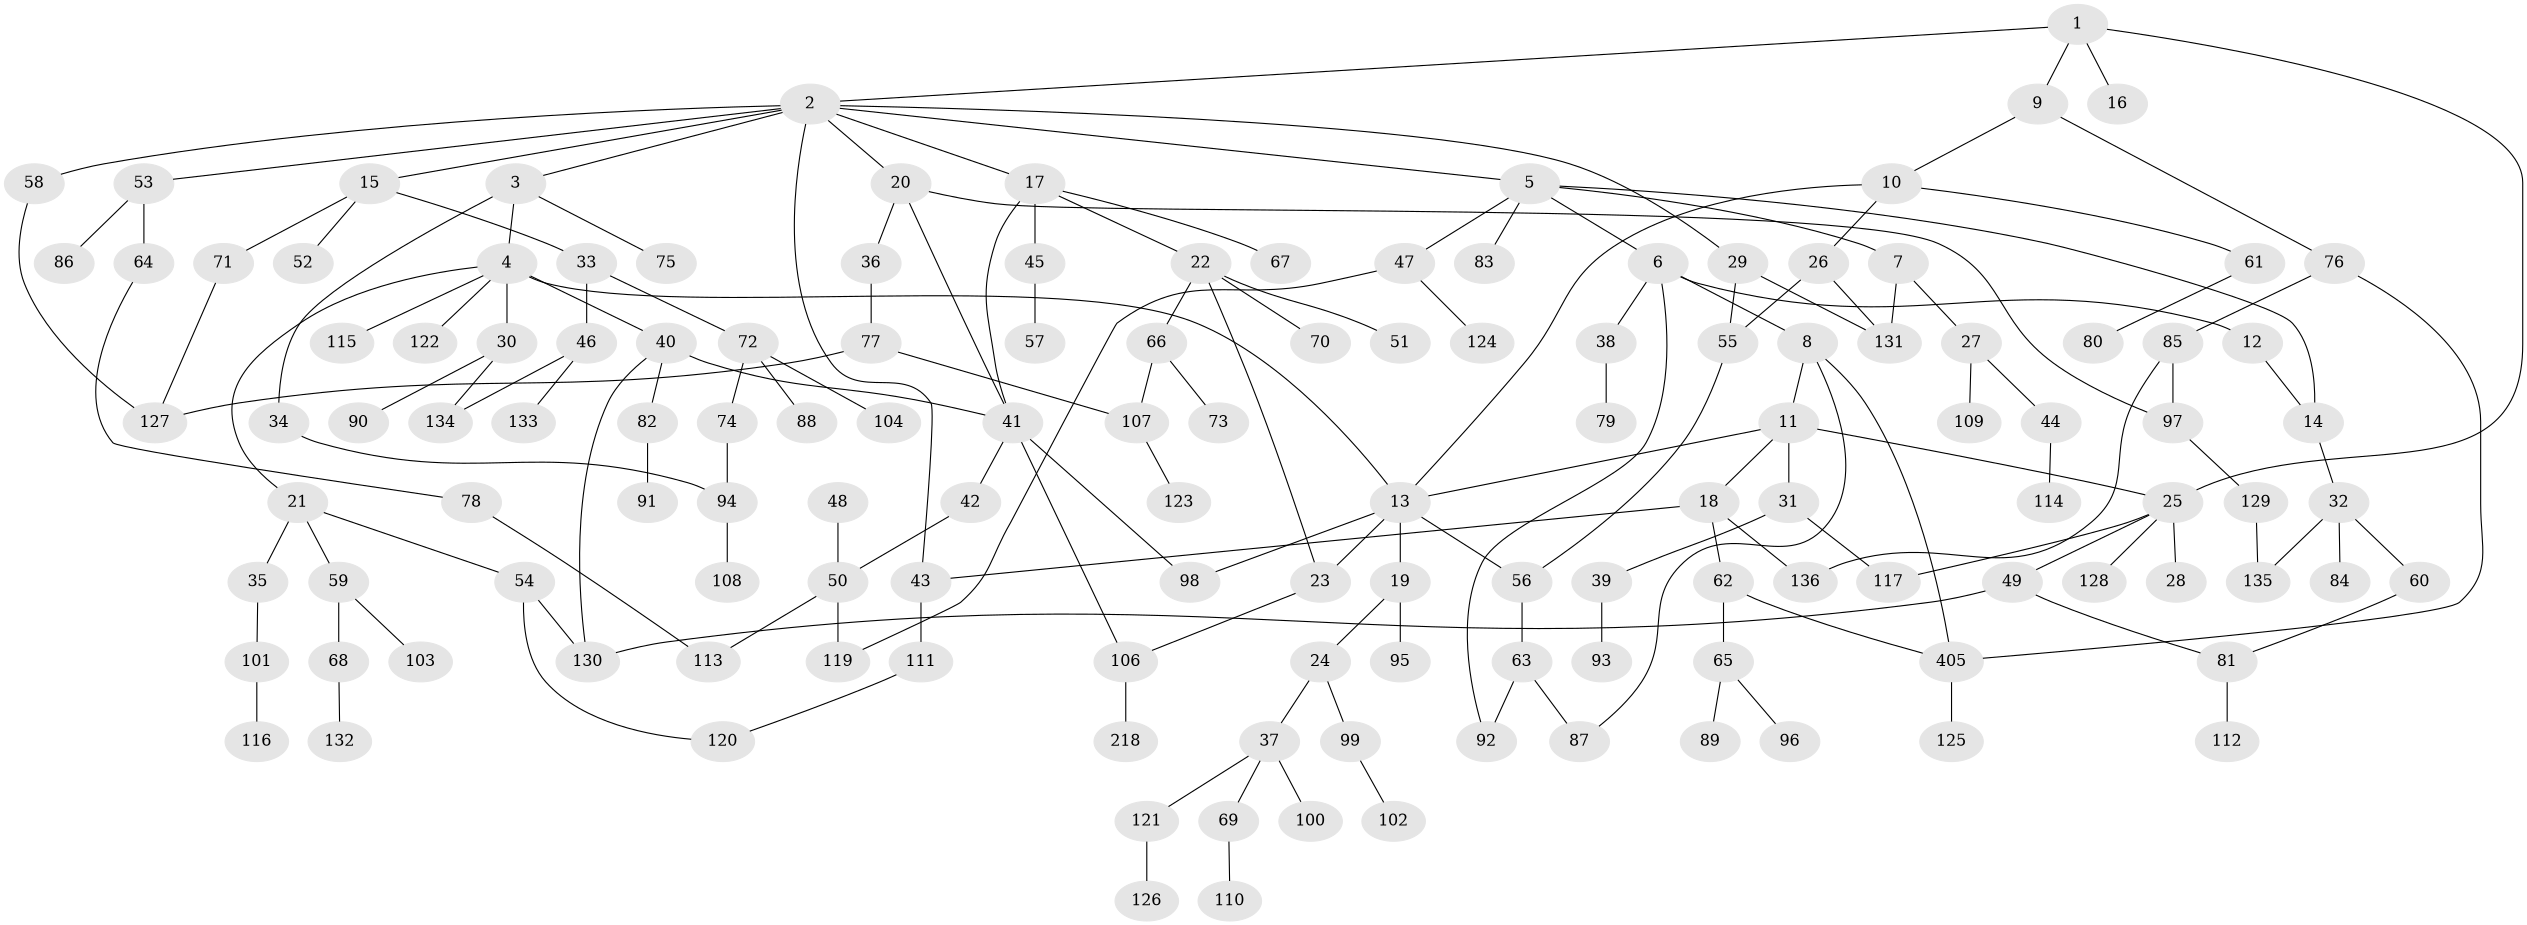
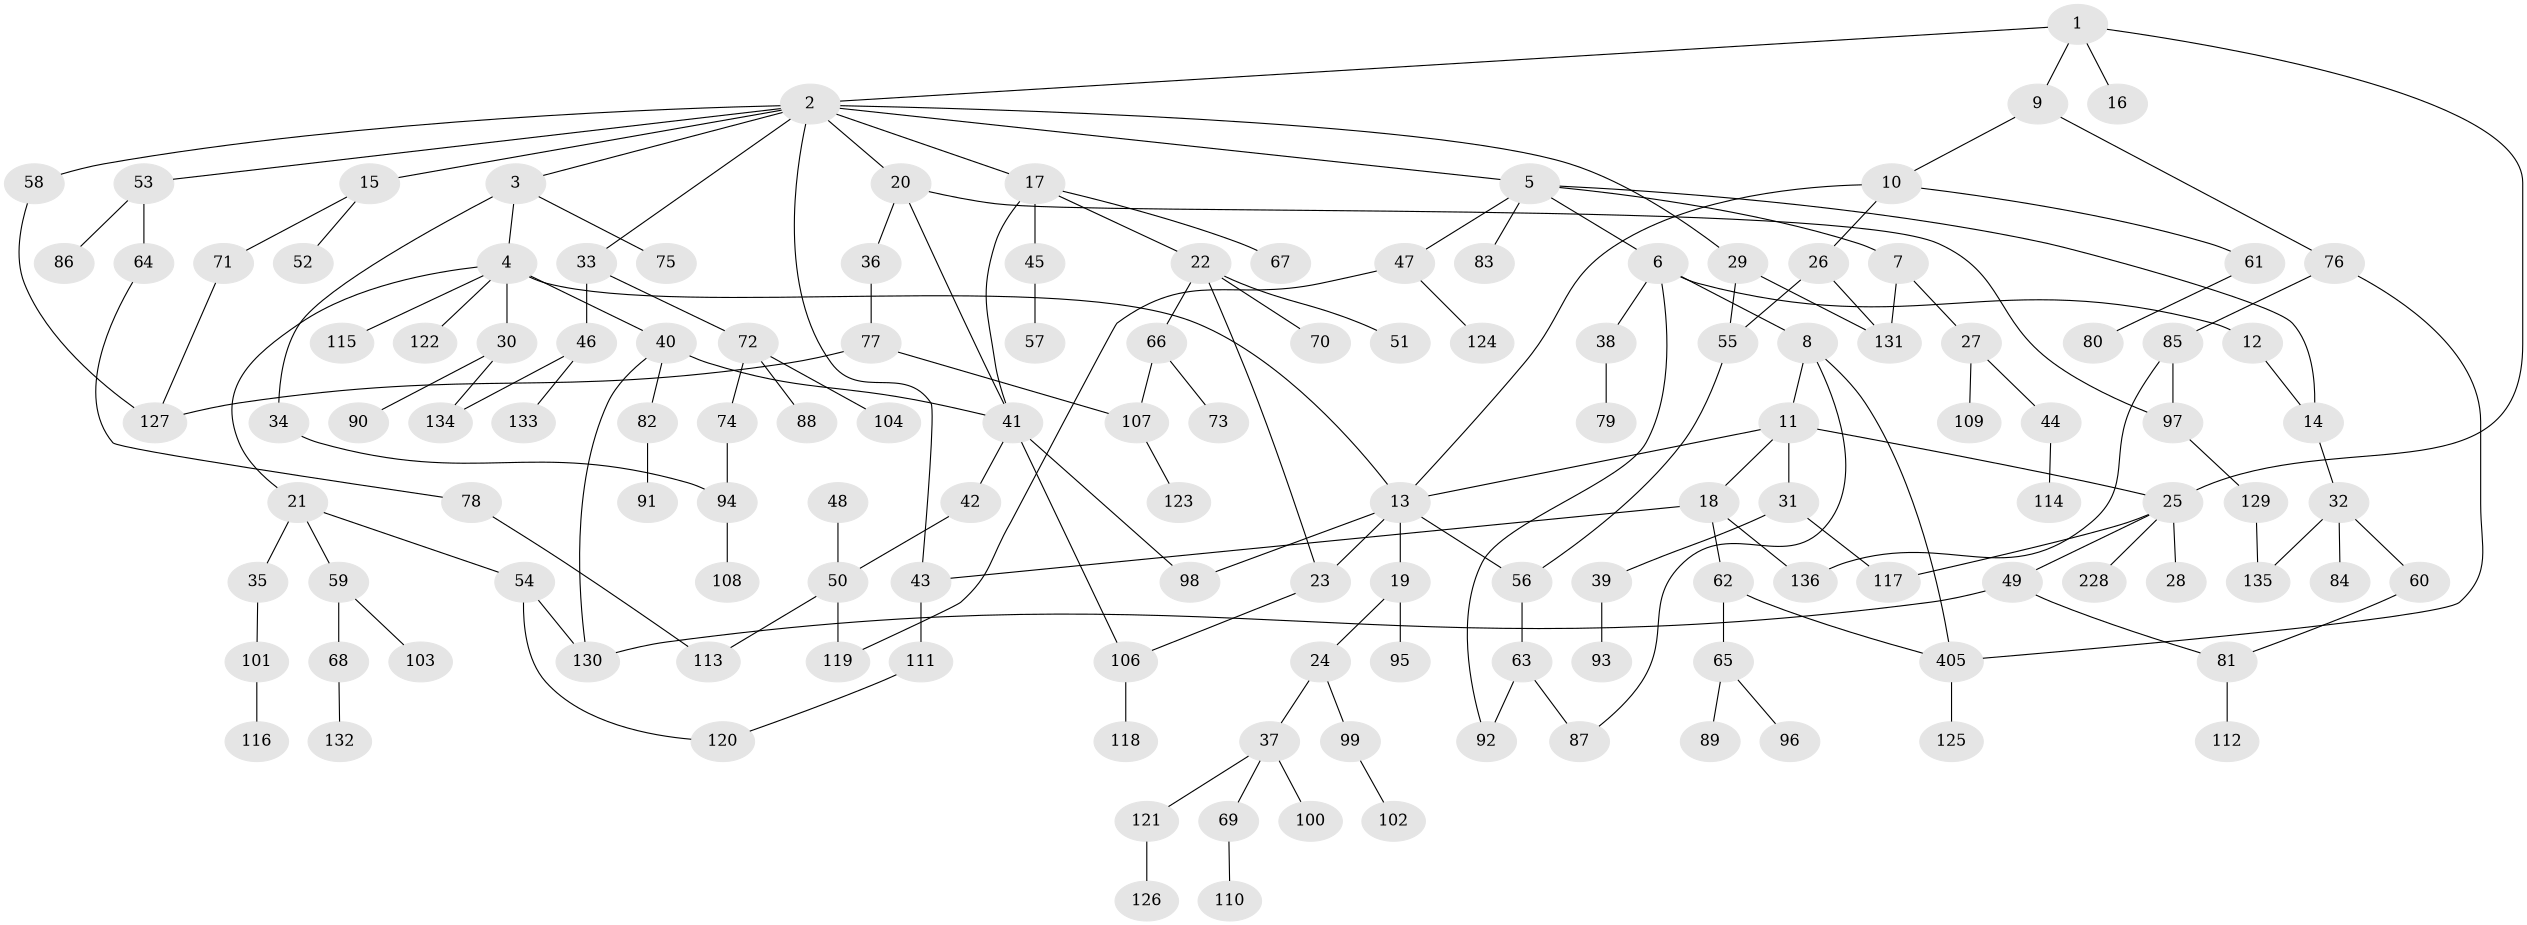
(481, 219) -> (698, 184)
(2094, 582) -> (2094, 582)
(1126, 742) -> (1126, 742)
